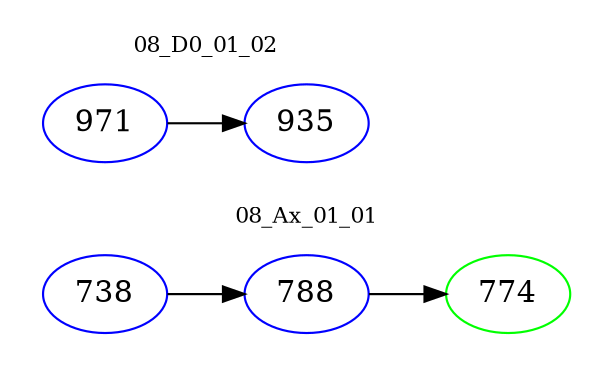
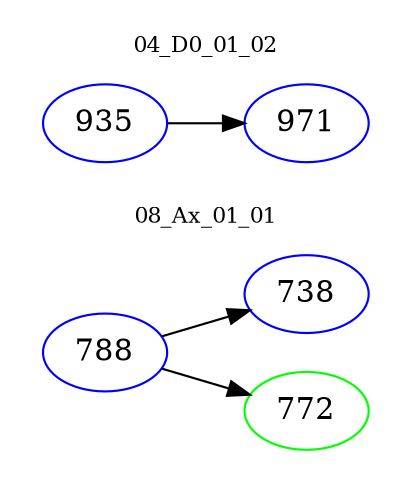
(206, 46) -> (206, 46)
(195, 123) -> (195, 123)
(195, 294) -> (195, 326)
(508, 294) -> (307, 411)
